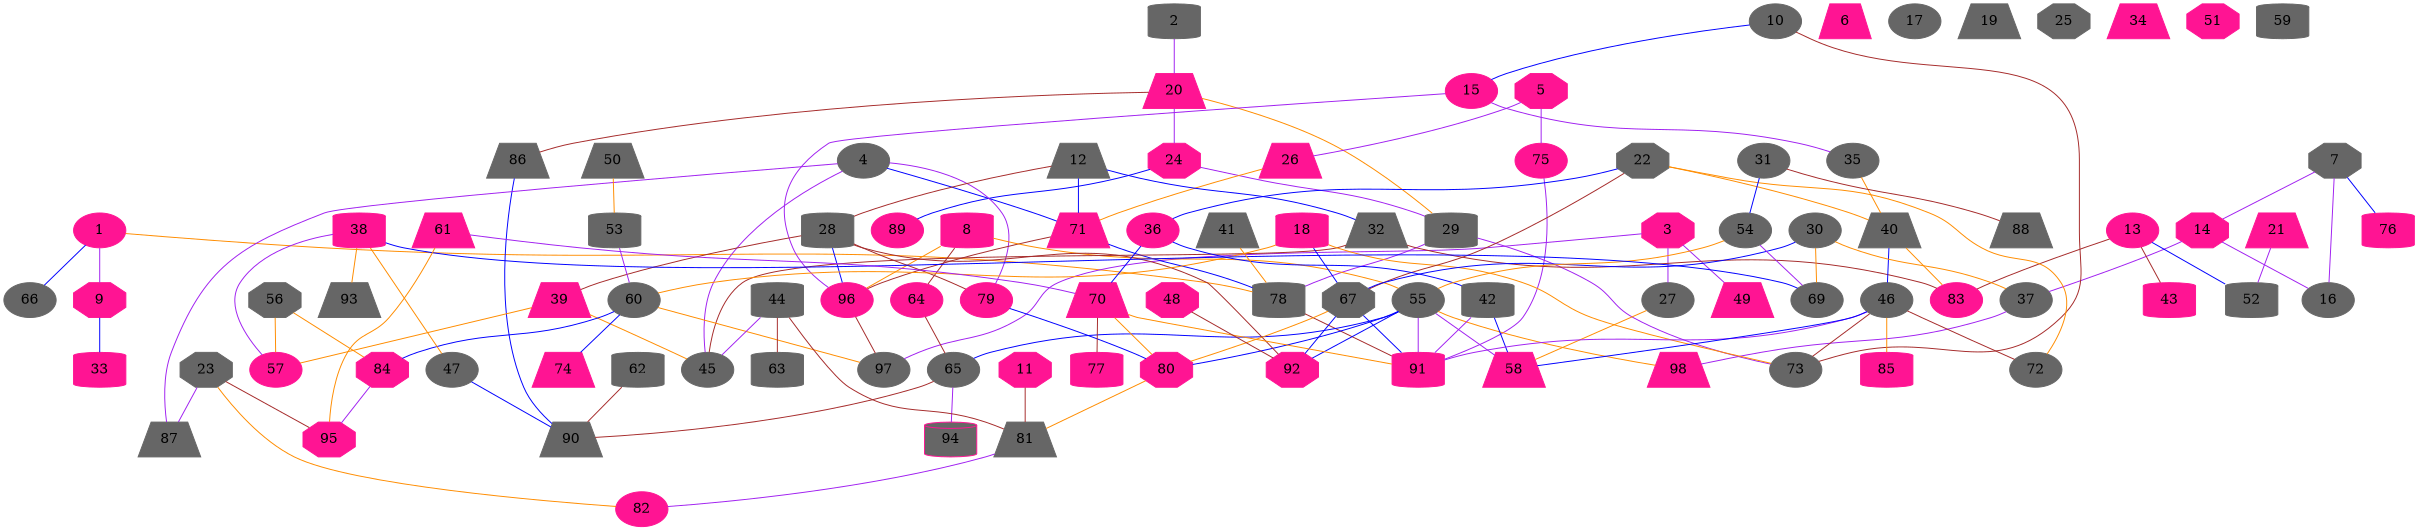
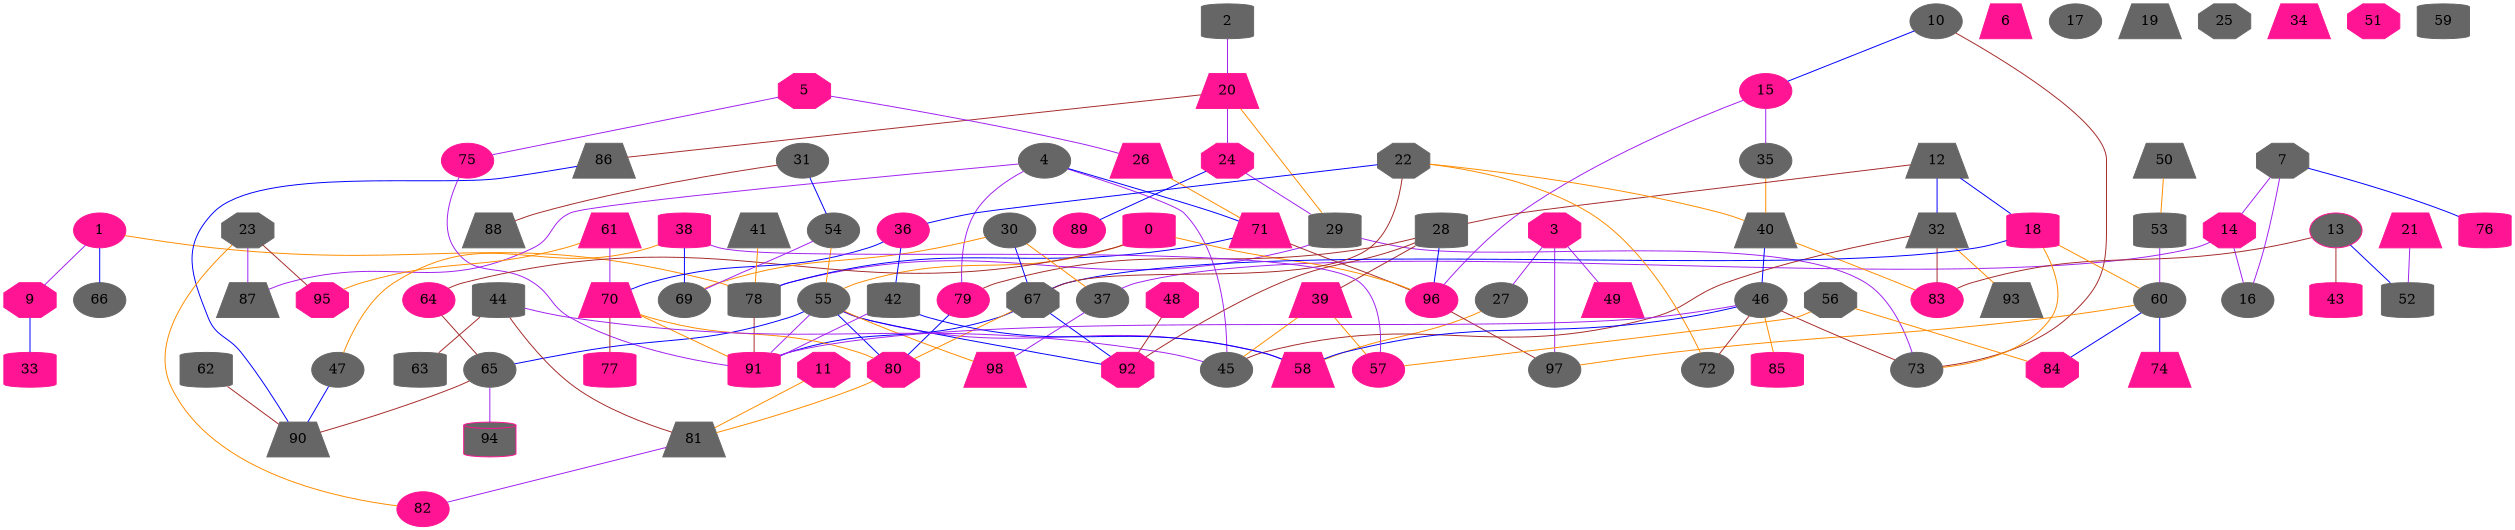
(1078, 196) -> (1986, 196)
(967, 230) -> (1149, 230)
(2133, 230) -> (2336, 230)
(354, 265) -> (1971, 262)
(356, 405) -> none
(1025, 405) -> (759, 404)
